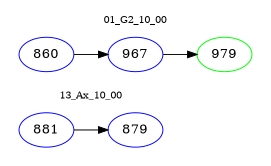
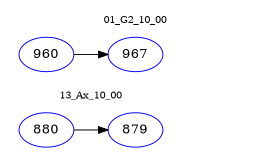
(46, 54) -> (46, 54)
(225, 54) -> none
(46, 130) -> (46, 130)
